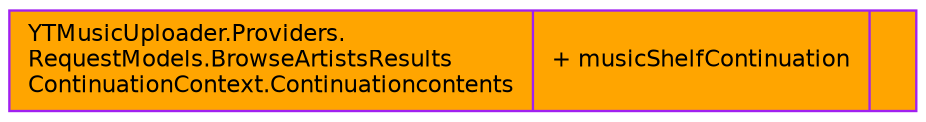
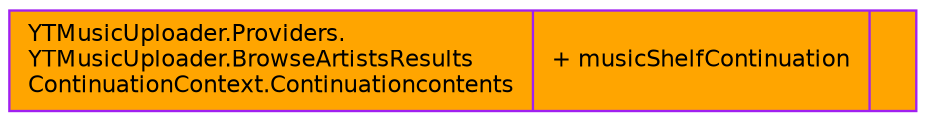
(241, 60) -> (251, 60)
